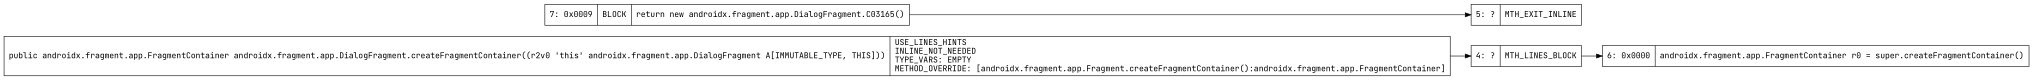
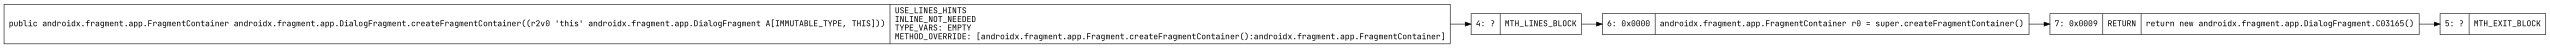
(615, 15) -> (2122, 24)
(1541, 15) -> (2507, 24)
none -> (2037, 24)
